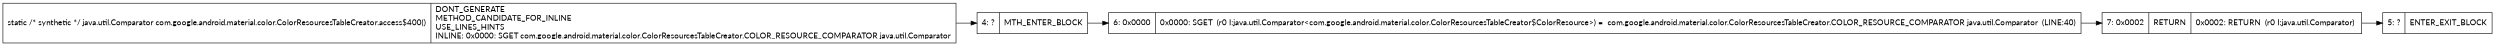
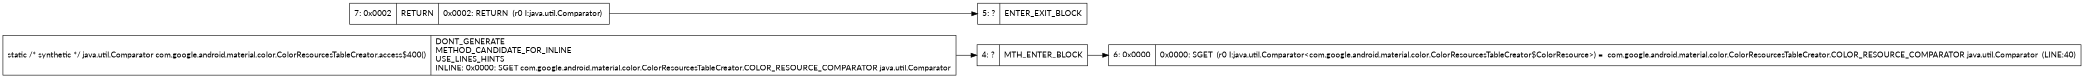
(2089, 23) -> none
